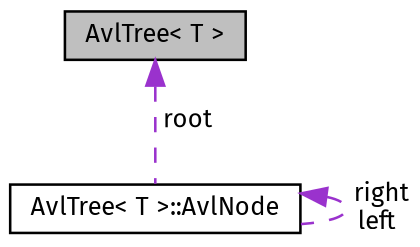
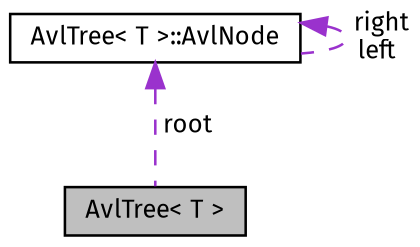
(155, 135) -> (155, 138)
